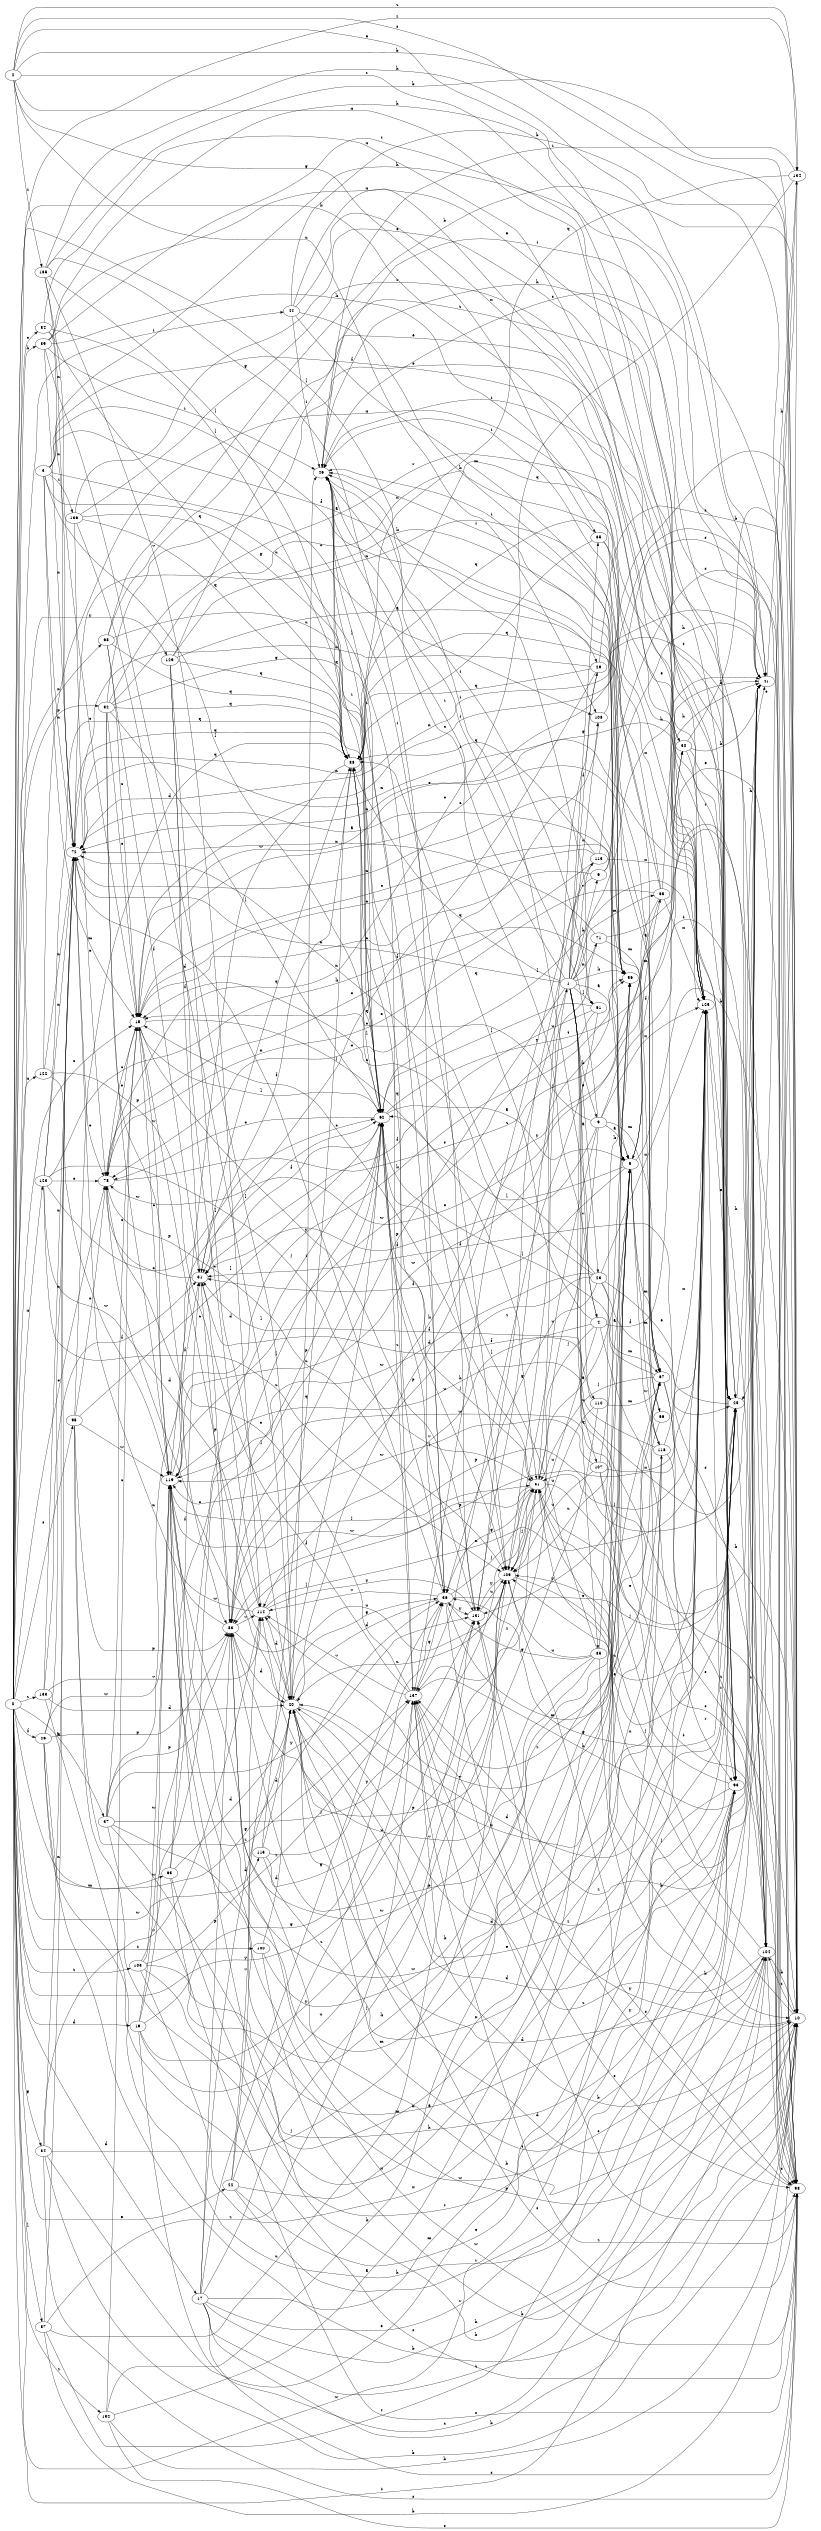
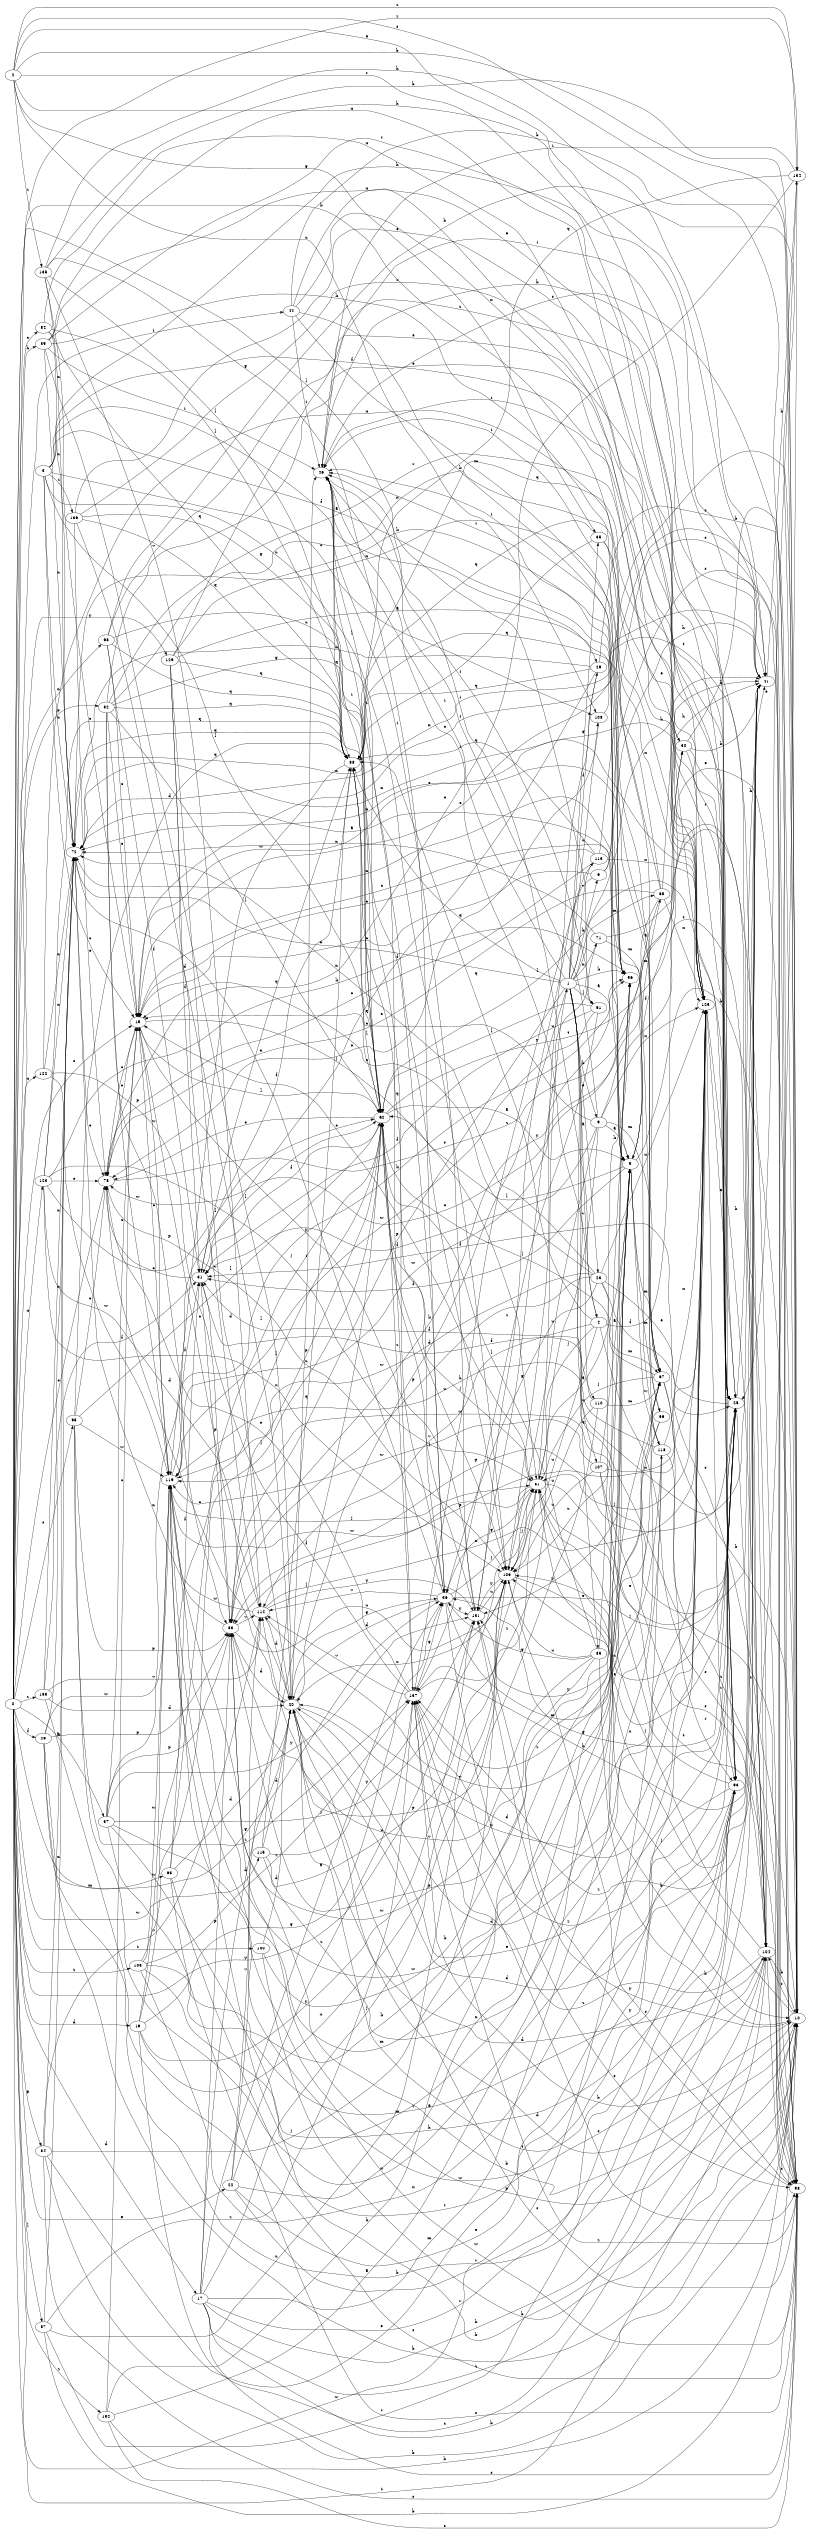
(90, 938) -> (90, 938)
none -> (604, 1674)
(413, 2106) -> (413, 2106)
